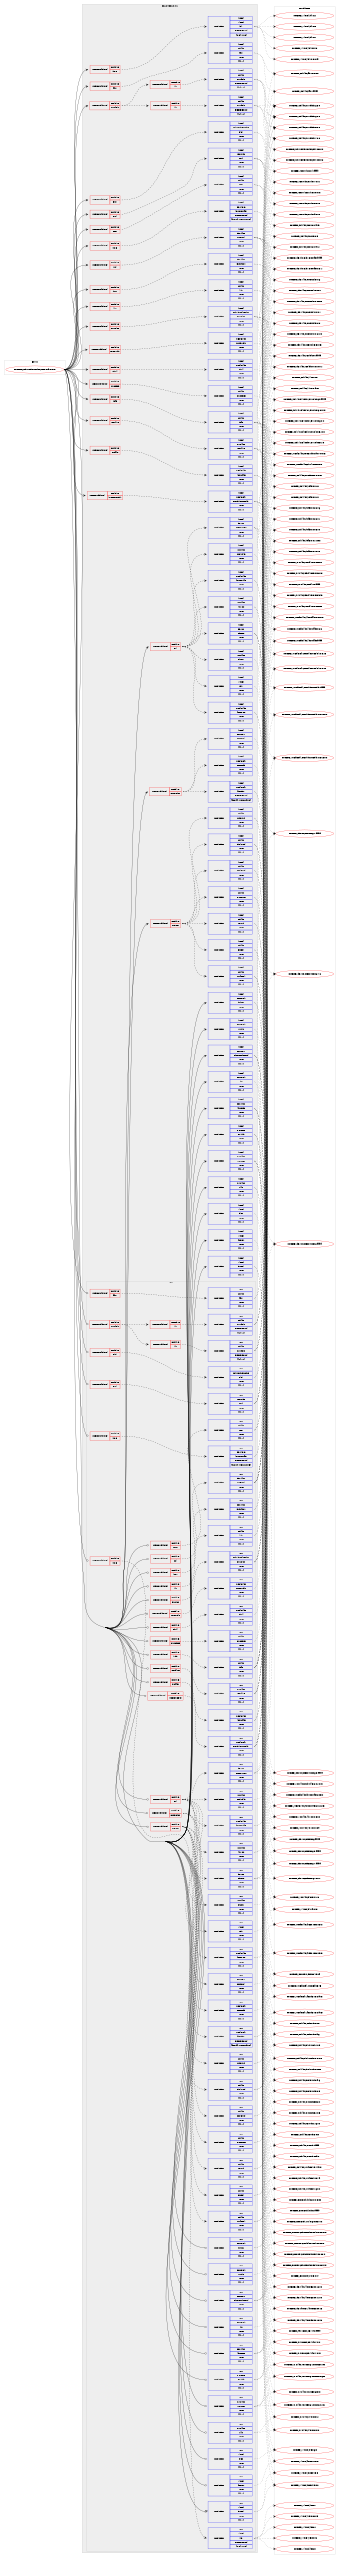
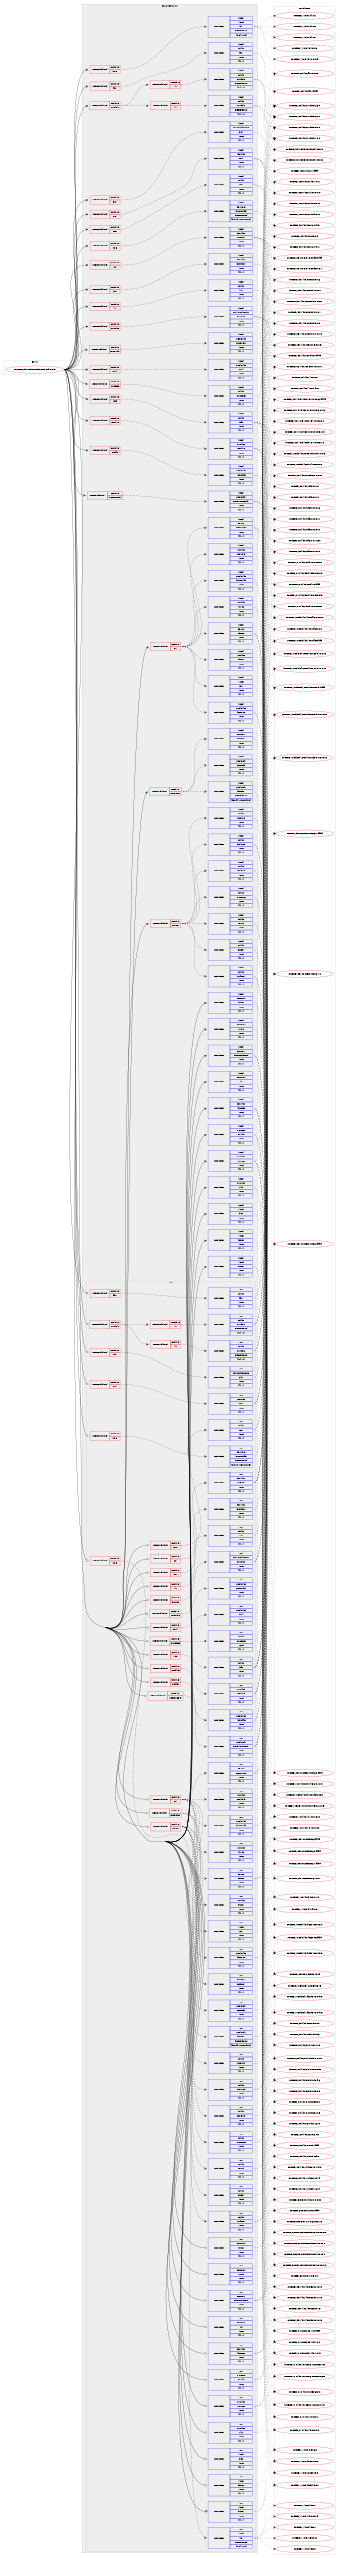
(305, 834) -> (305, 834)
none -> (305, 1938)
(305, 2243) -> (305, 2243)
(305, 2309) -> (305, 2309)
(305, 2331) -> (305, 2331)
